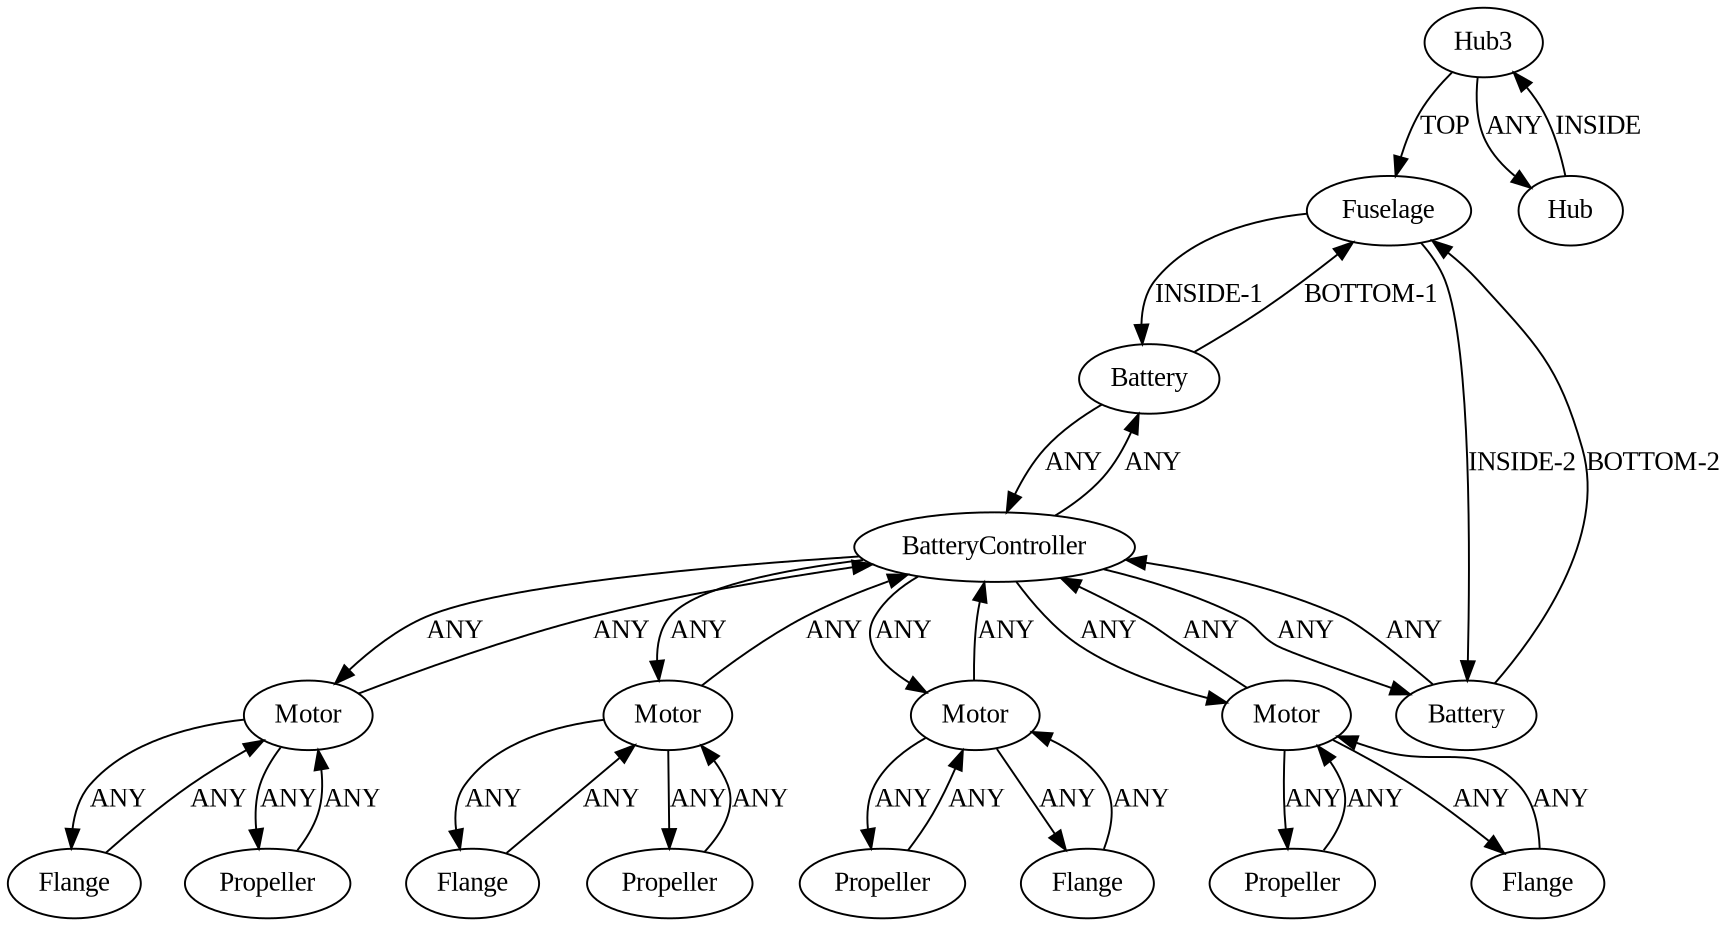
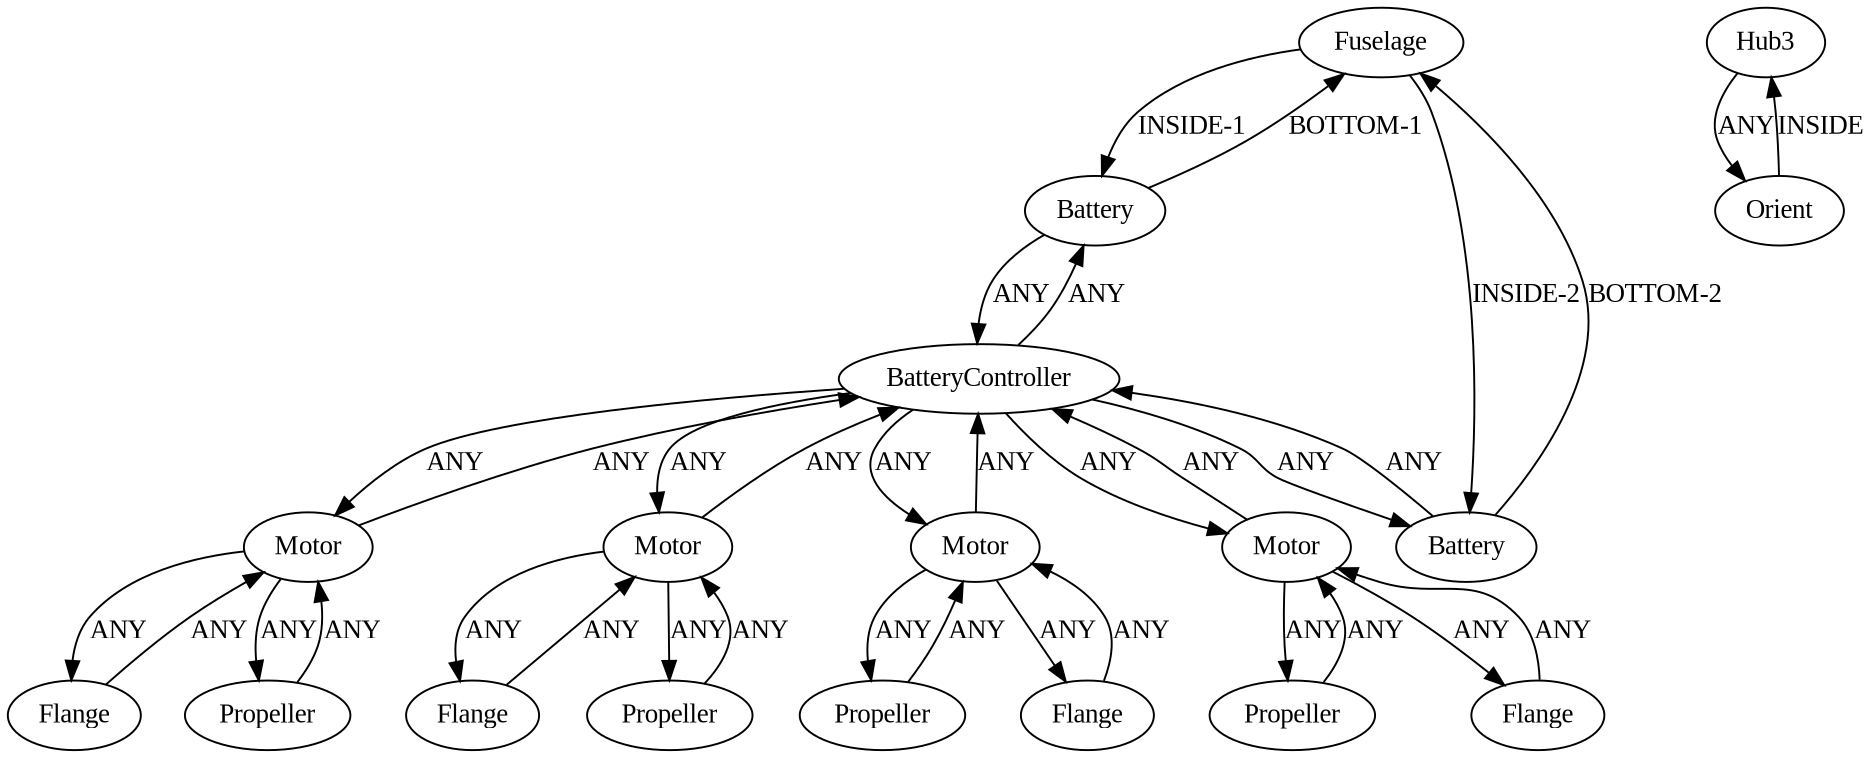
(1421, 111) -> none
(1571, 211) -> (1780, 211)
